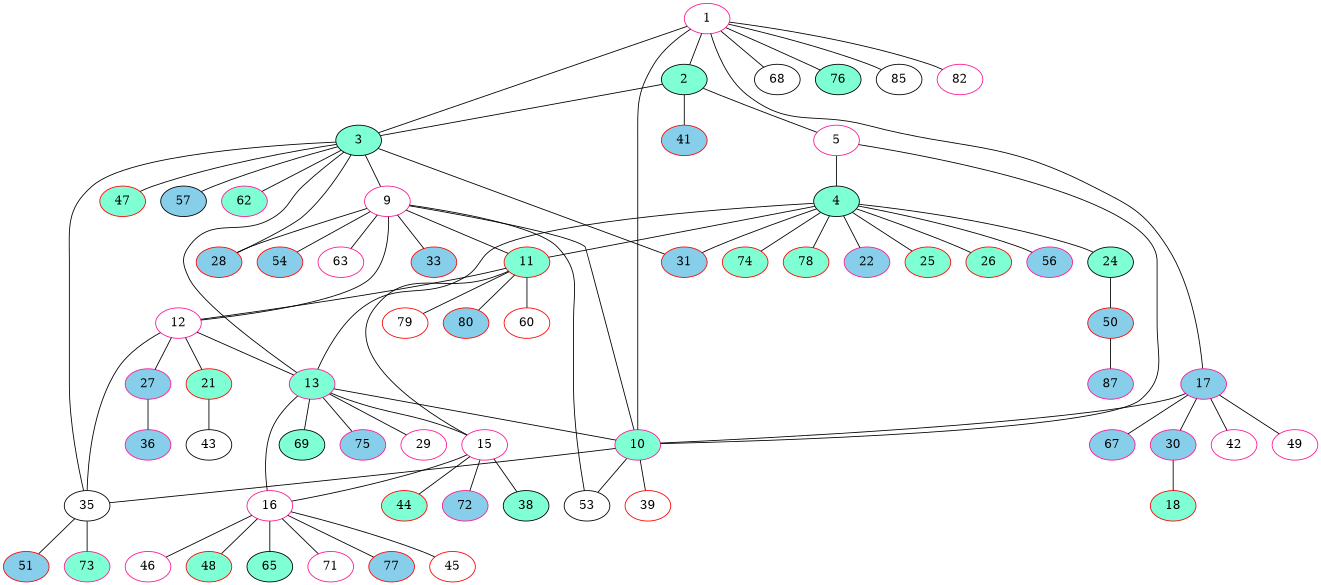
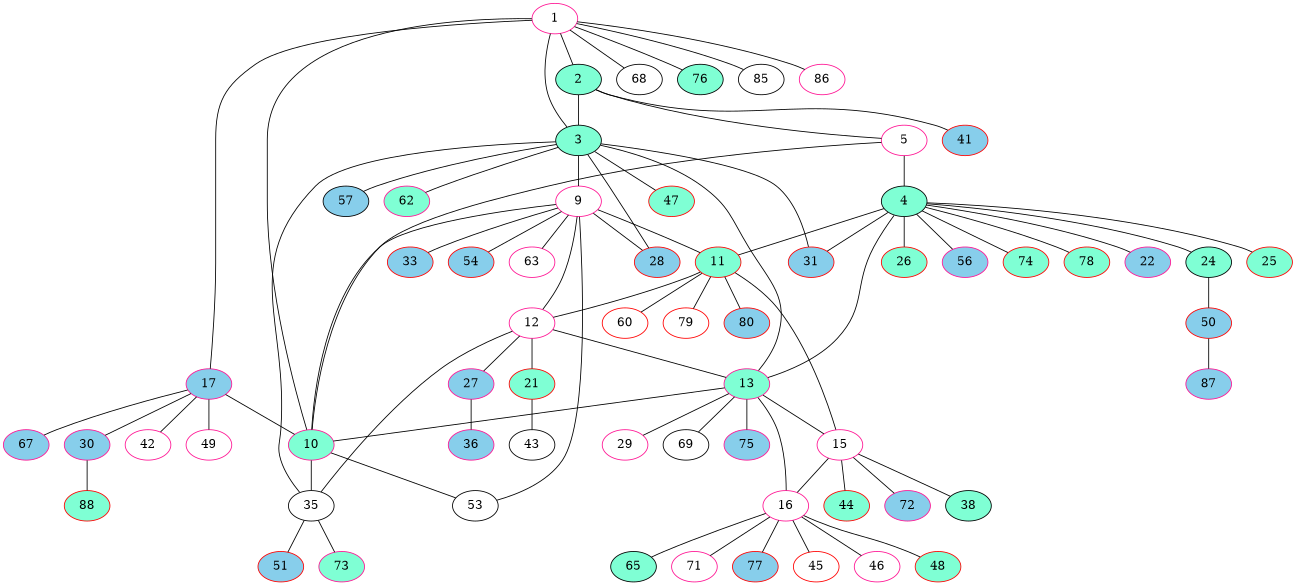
(960, 80) -> (822, 80)
(302, 445) -> (686, 445)
(648, 506) -> none
(1173, 506) -> (87, 506)
